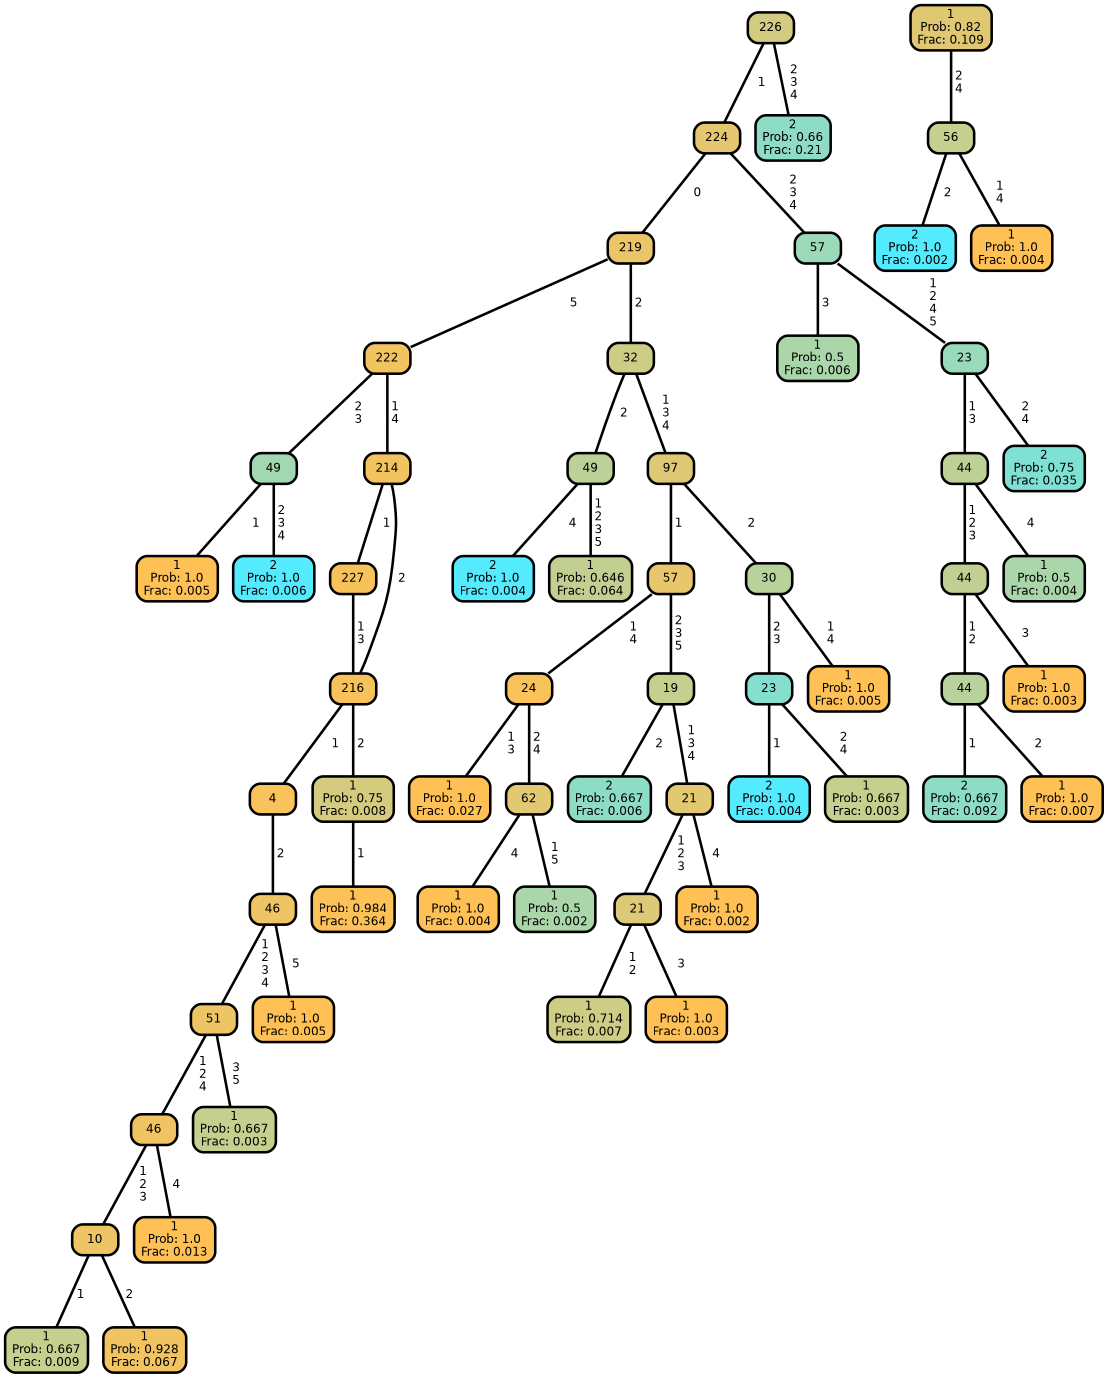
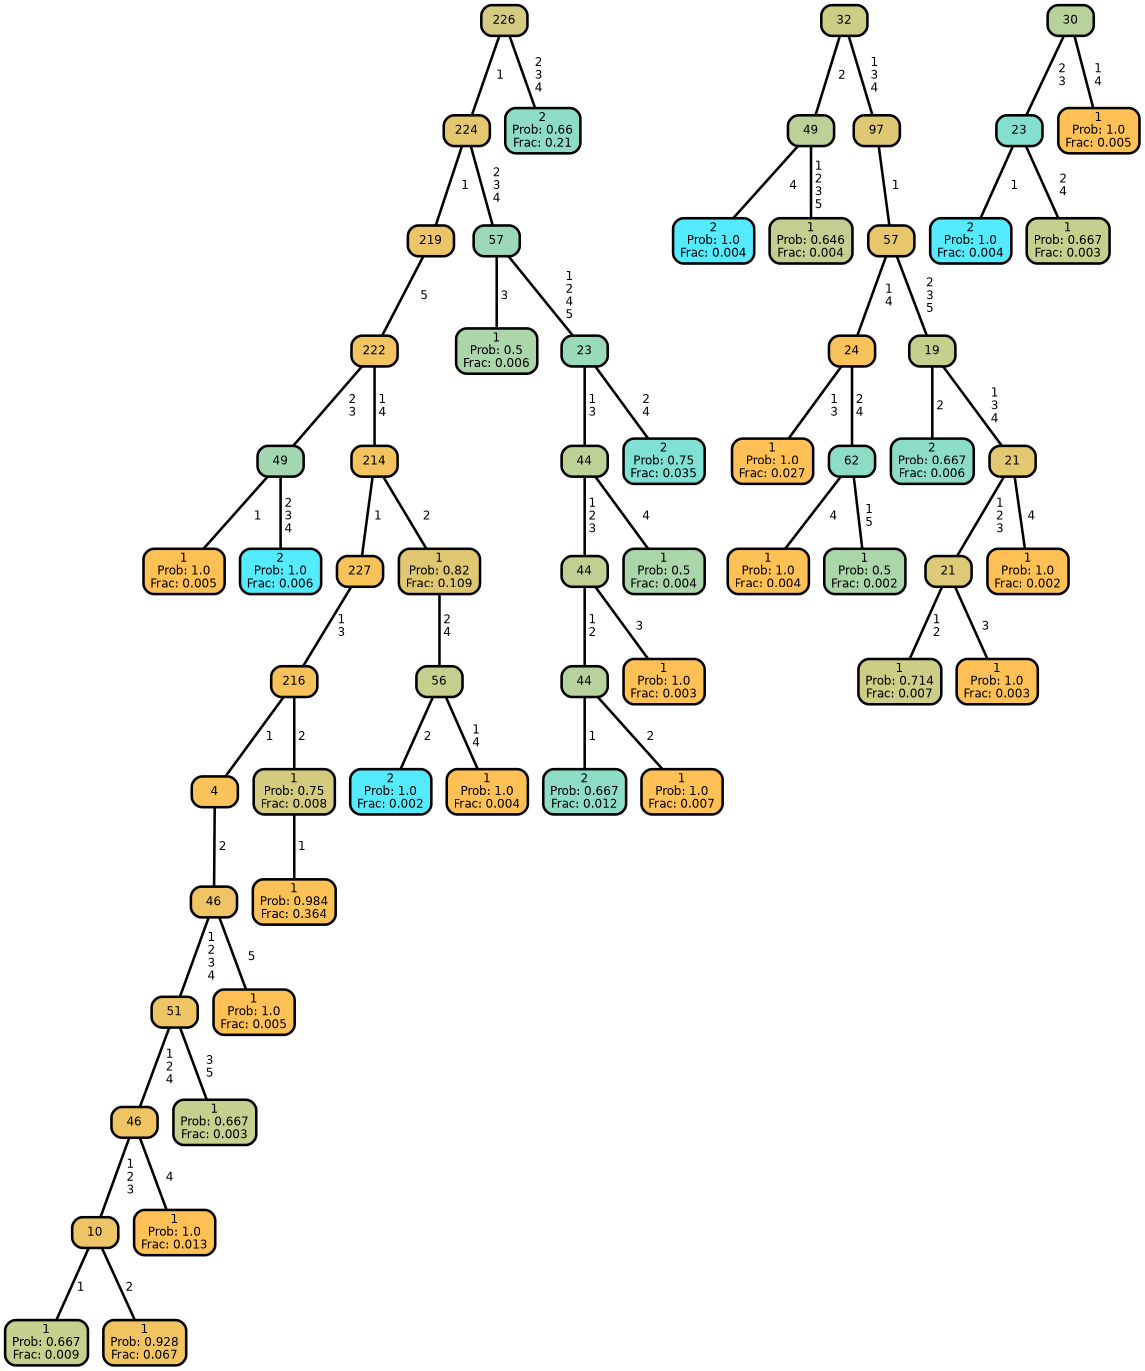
(696, 193) -> (463, 186)
(631, 303) -> none
(720, 524) -> none
(591, 579) -> (811, 241)
(390, 581) -> (405, 513)
(529, 799) -> (852, 461)
(965, 799) -> (585, 792)
